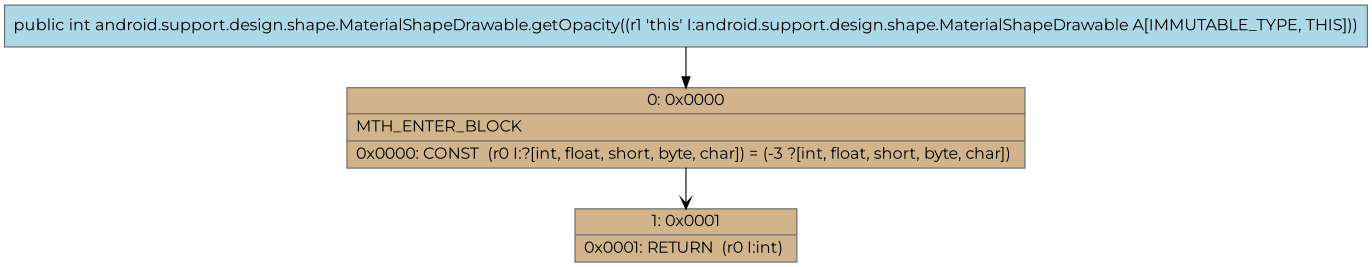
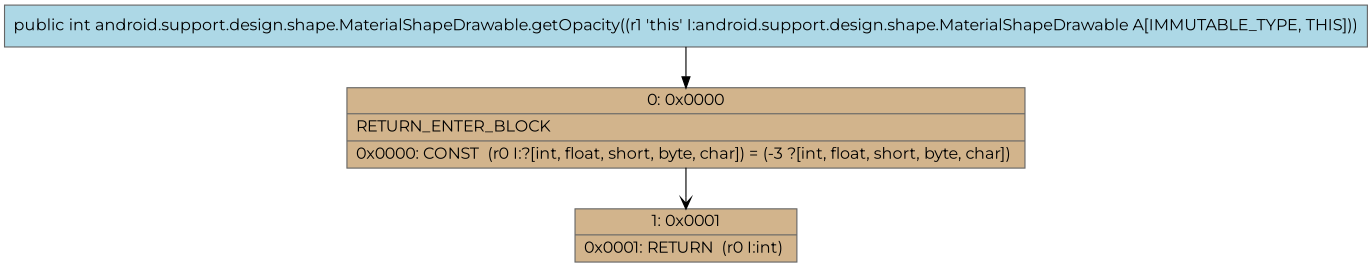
(439, 127) -> (453, 127)
